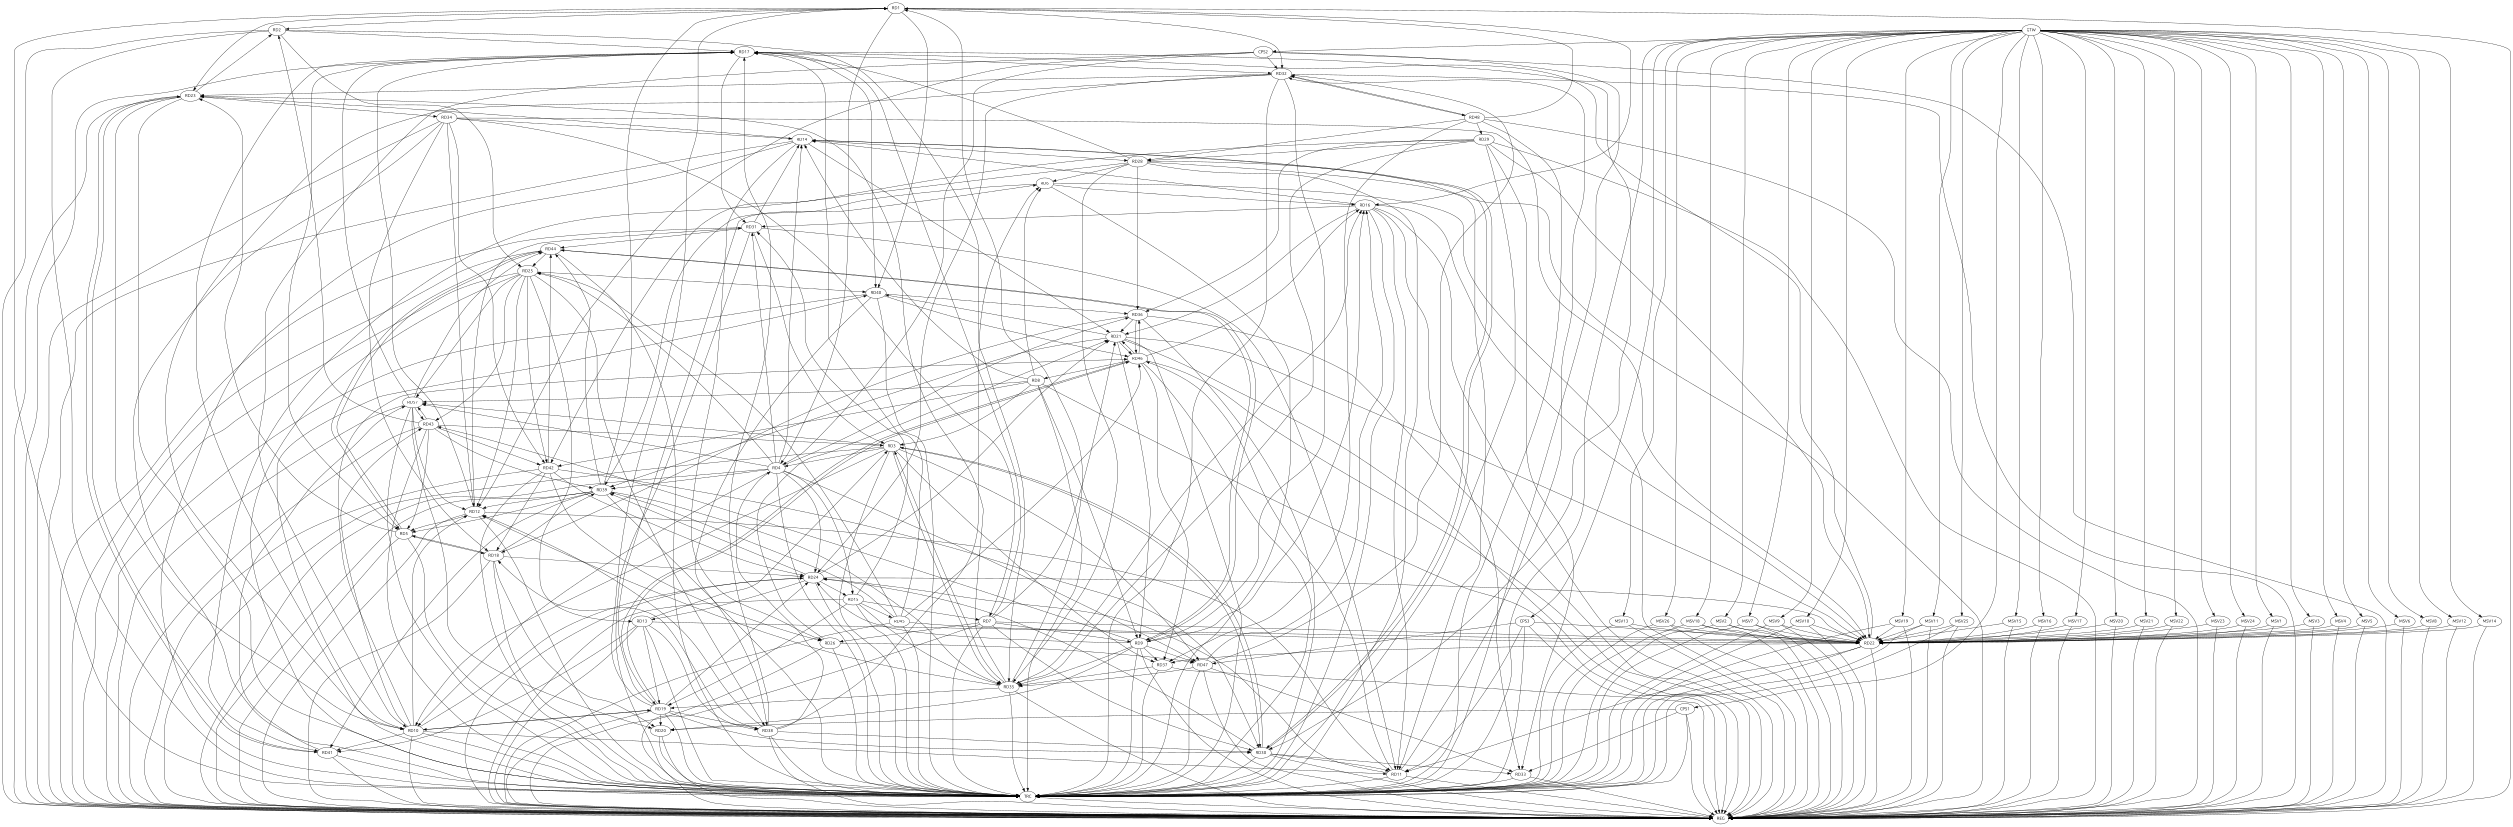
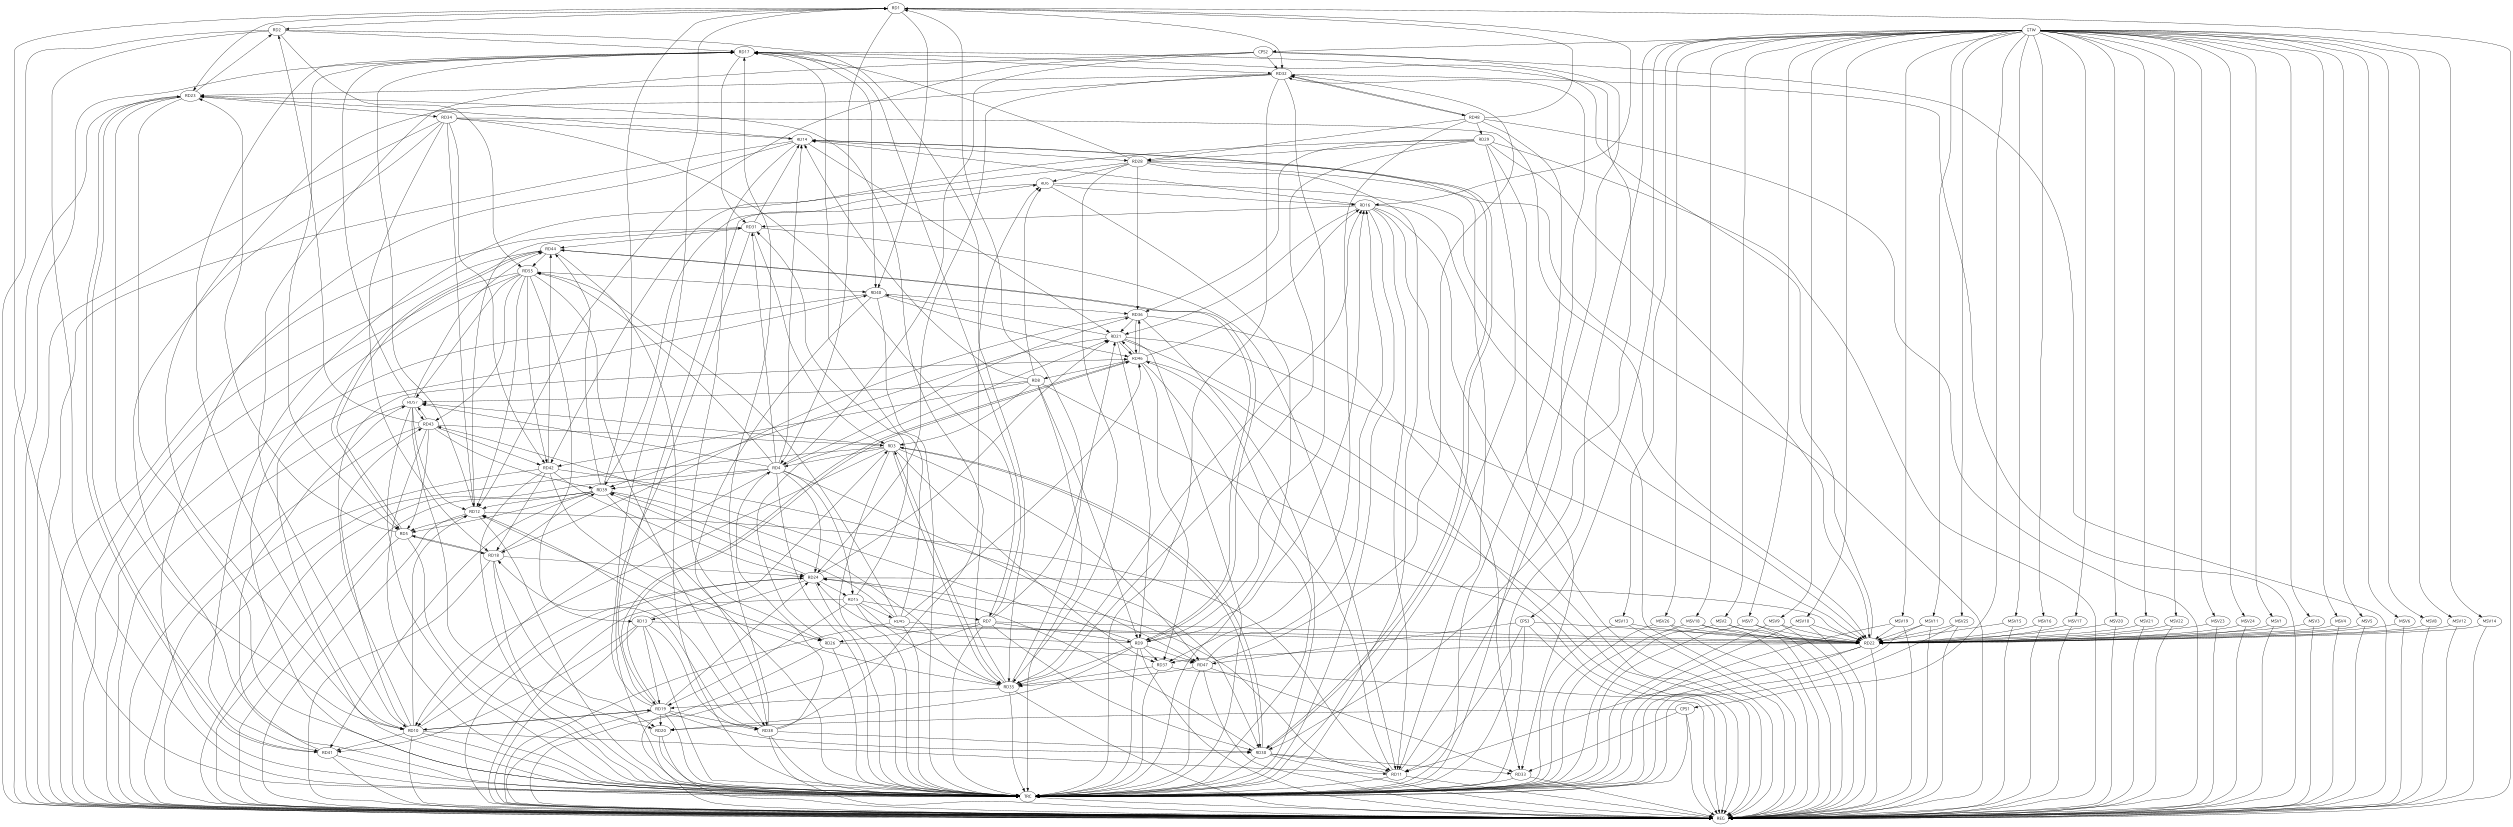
(528, 271) -> (528, 271)
